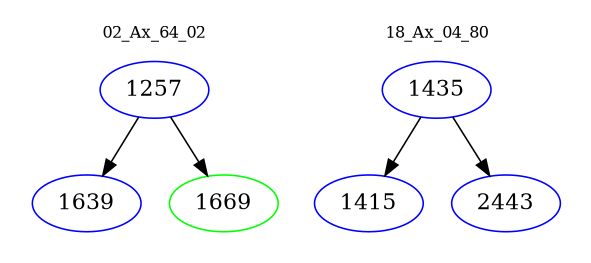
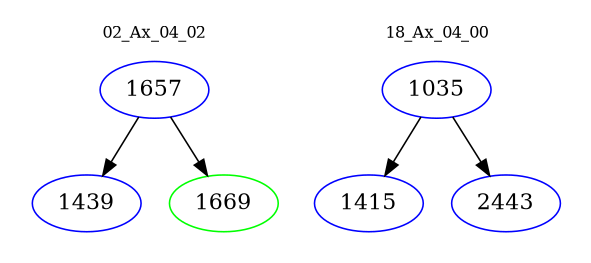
(154, 34) -> (154, 34)
(437, 34) -> (437, 34)
(154, 90) -> (154, 90)
(437, 90) -> (437, 90)
(87, 203) -> (87, 203)
